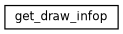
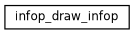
(62, 17) -> (67, 17)
